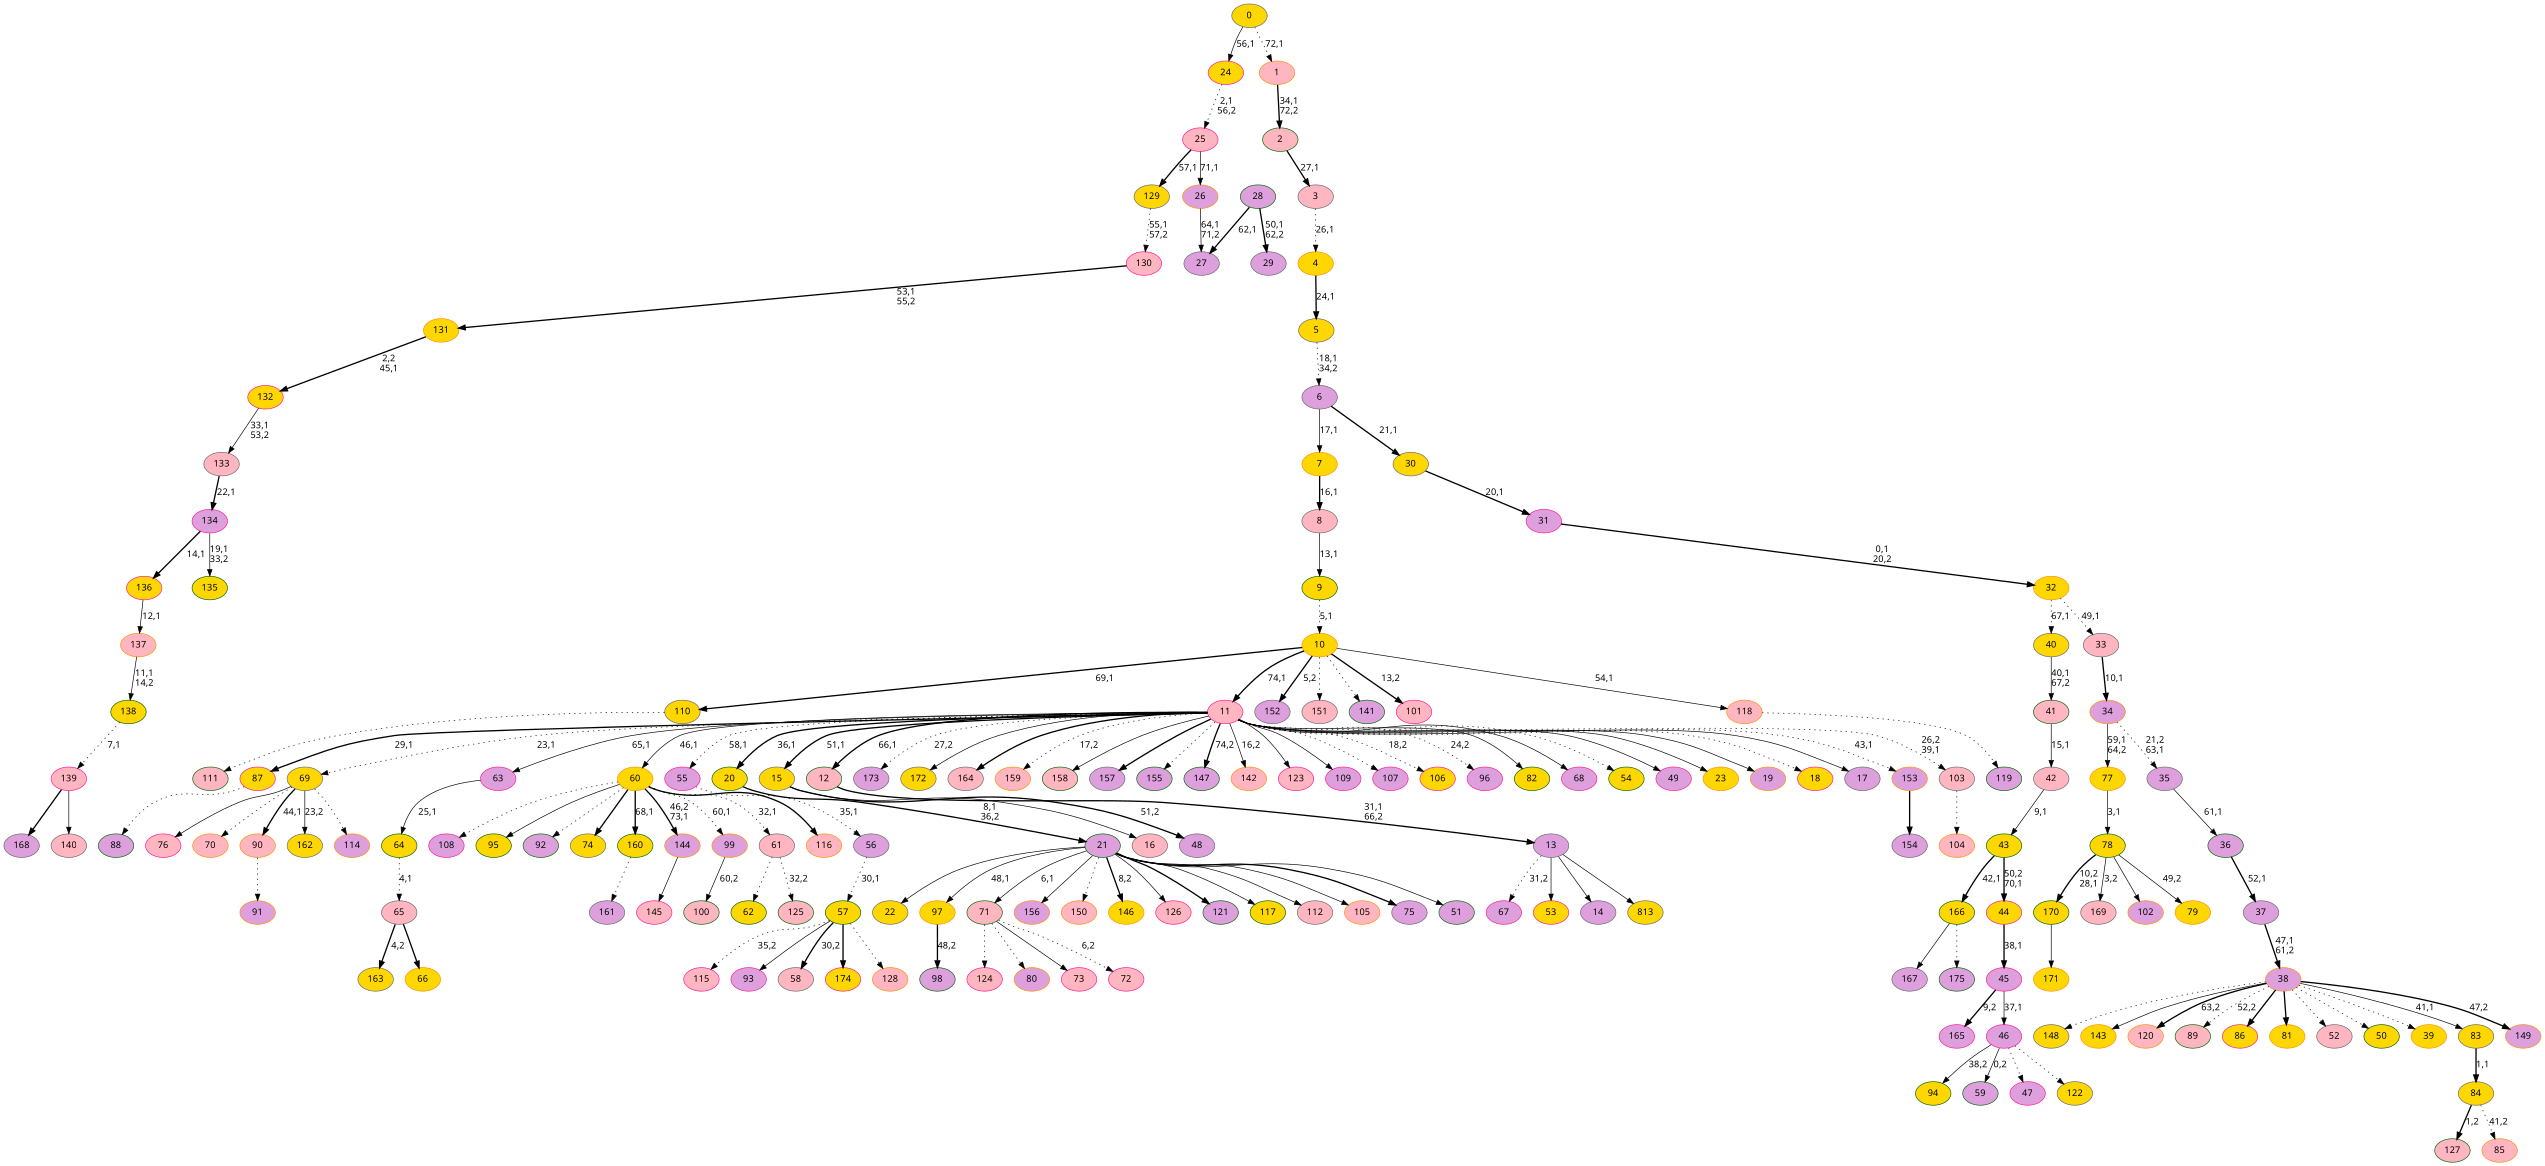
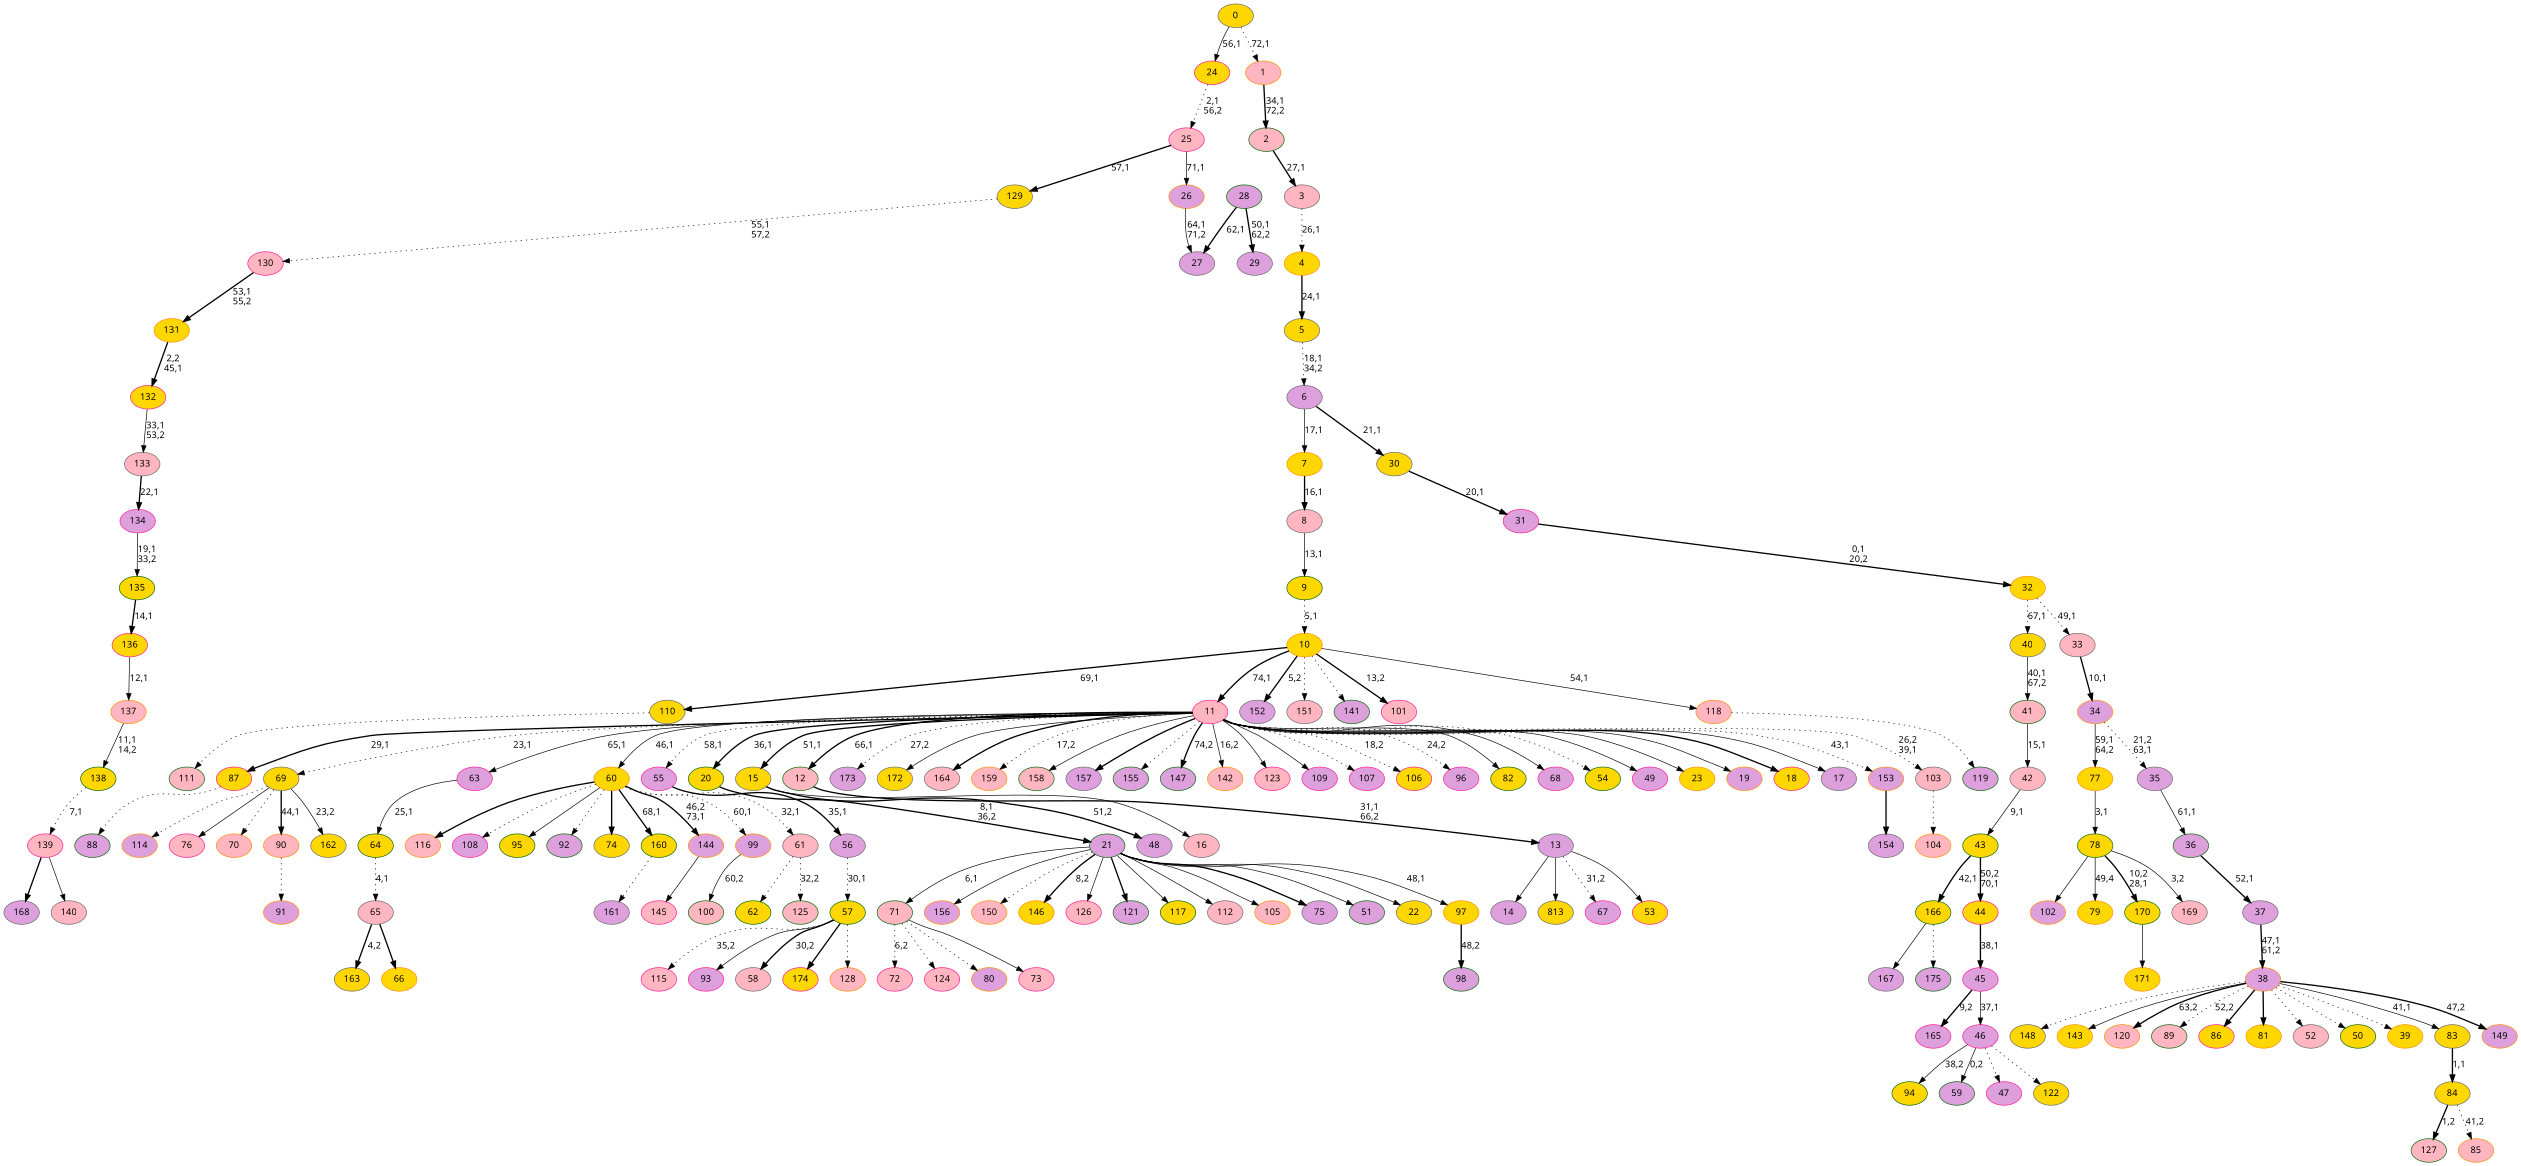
(179, 552) -> (134, 613)
(1519, 731) -> (1500, 731)
(804, 803) -> (759, 793)
(2172, 879) -> (2105, 879)
